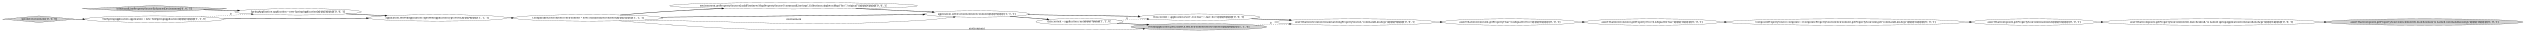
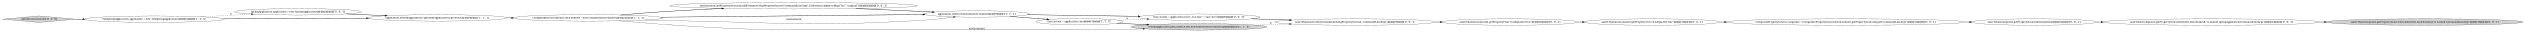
(154, 9) -> none
